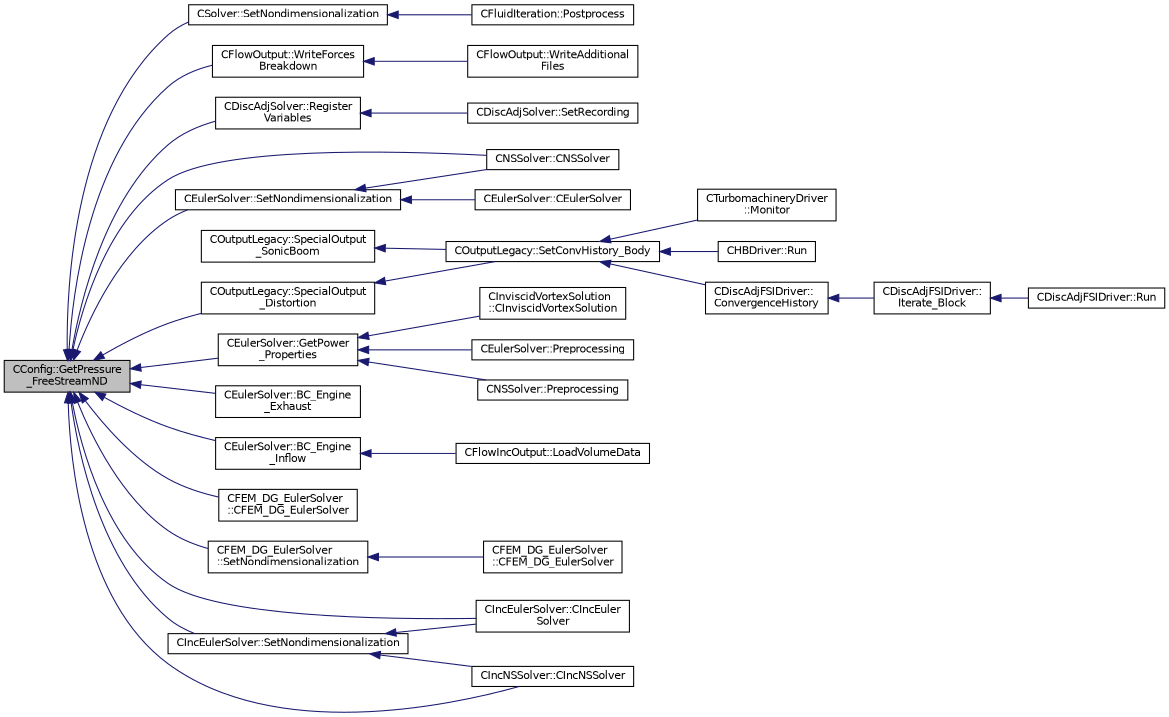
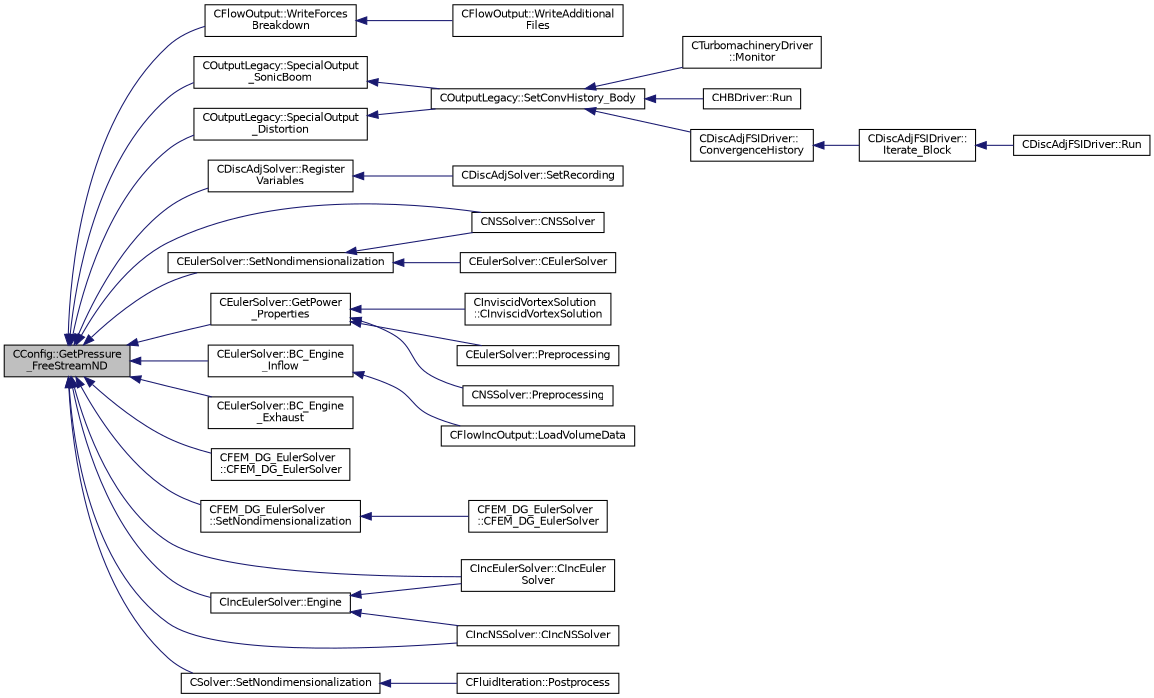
none -> (104, 193)
(288, 644) -> (281, 603)
